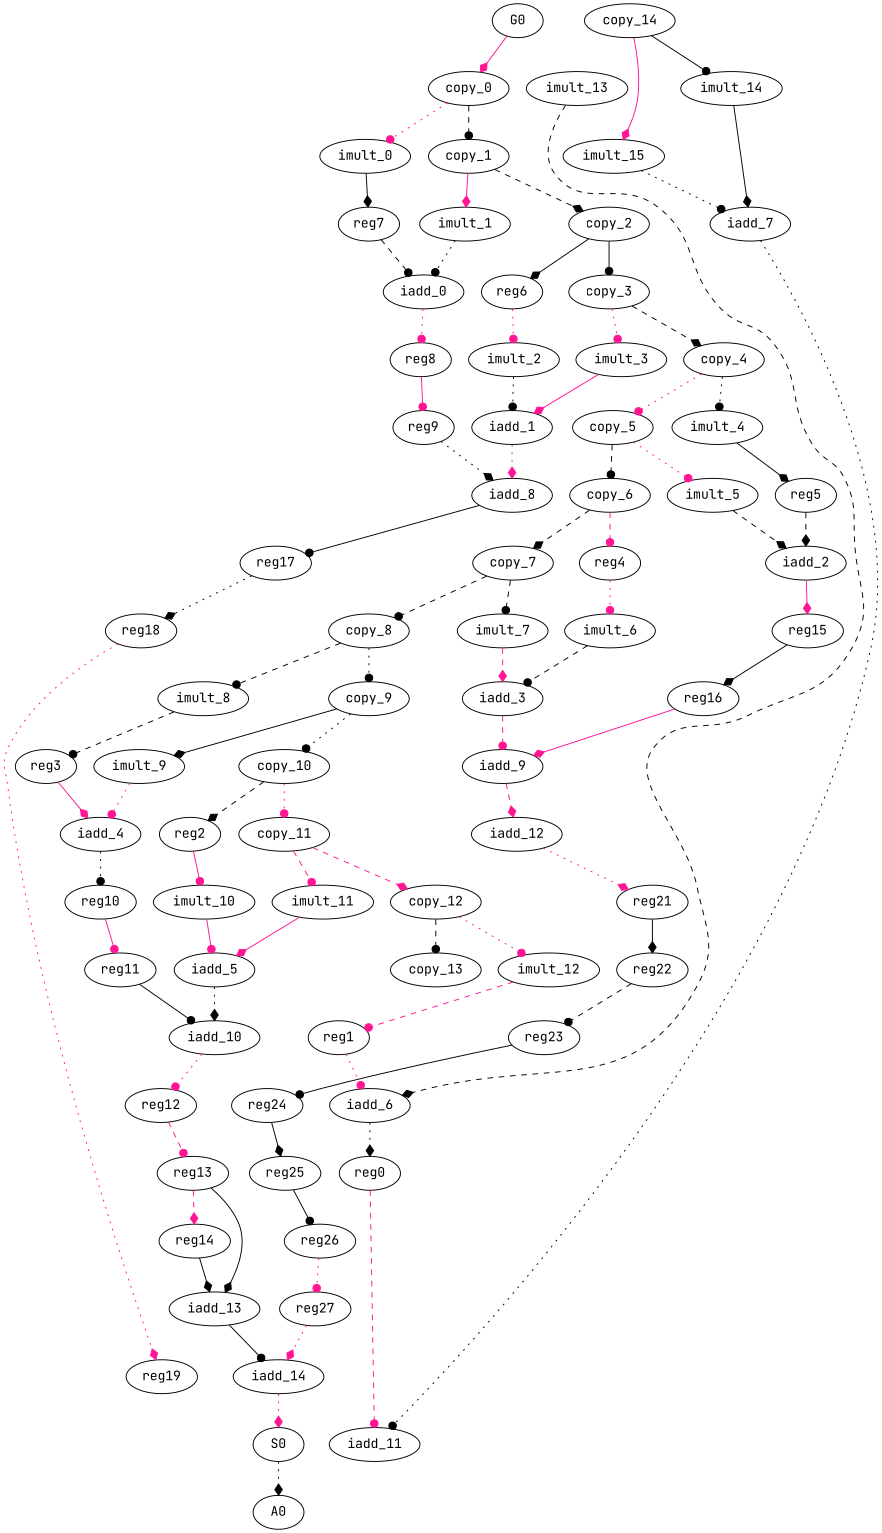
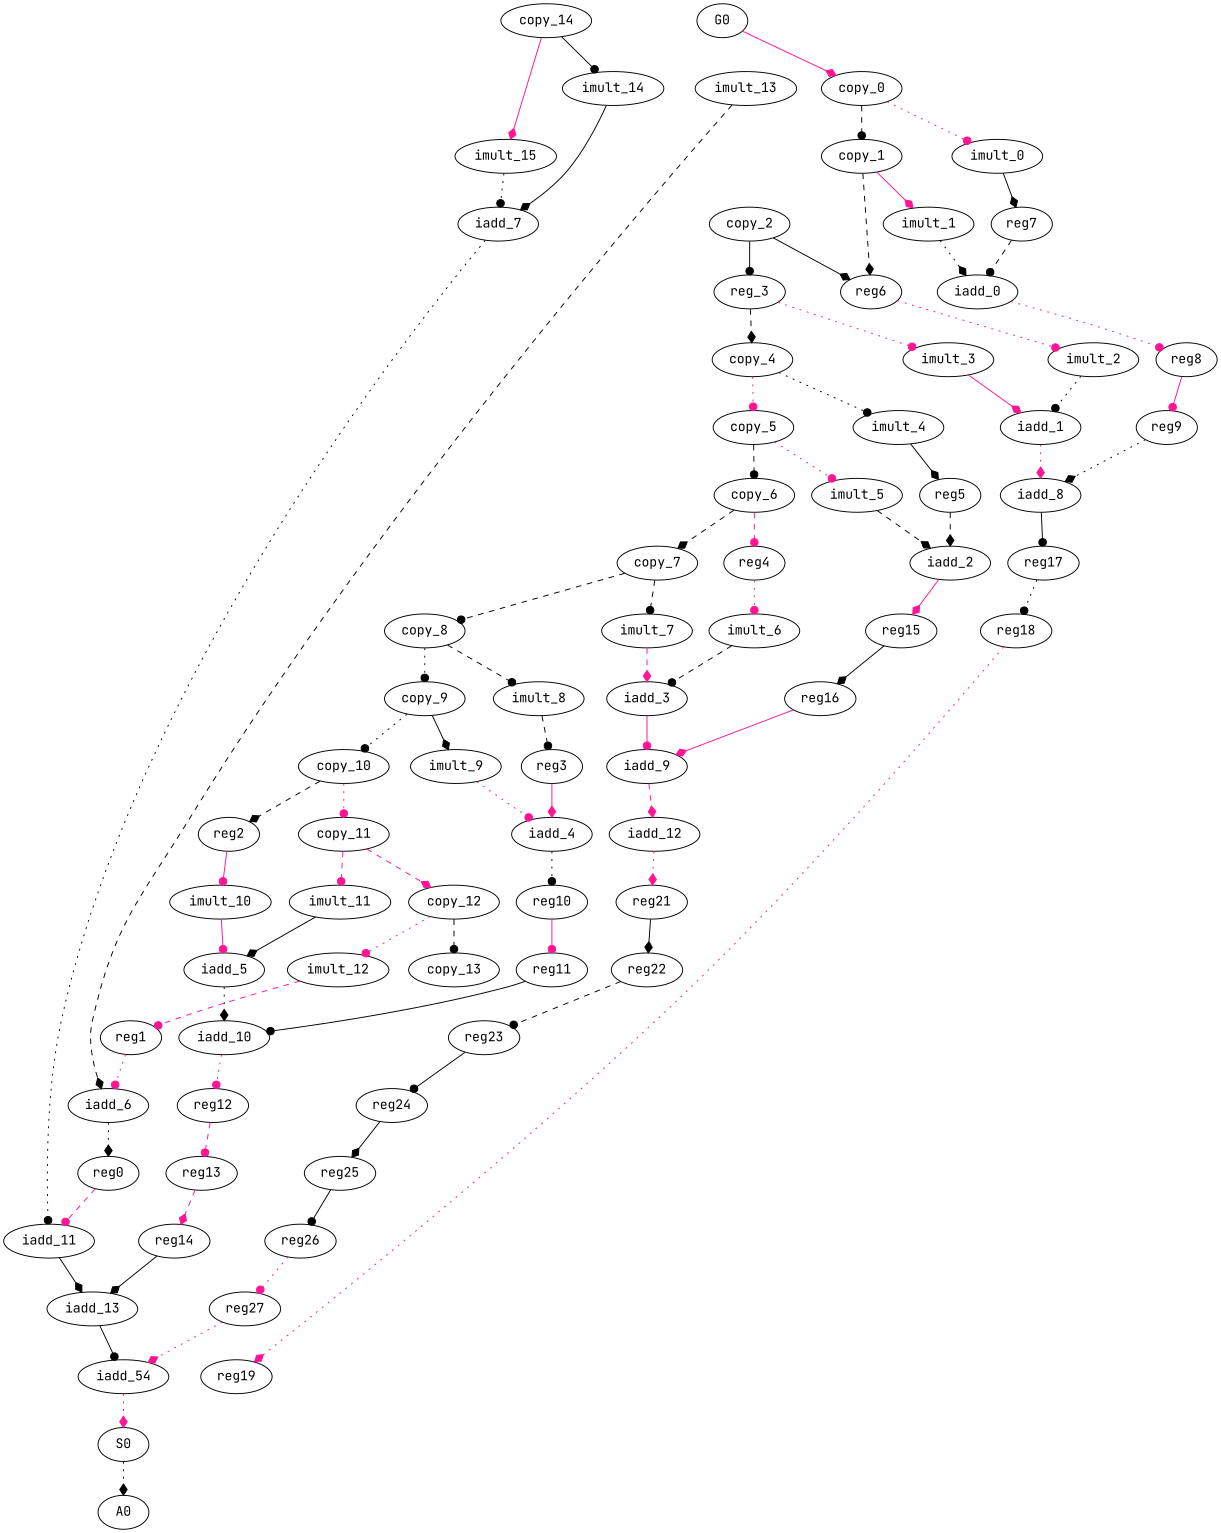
(534, 188) -> (866, 218)
(446, 255) -> (950, 253)
(609, 292) -> (750, 292)
(213, 595) -> (1031, 593)
(503, 729) -> (647, 729)
(273, 933) -> (286, 934)
(241, 1231) -> (67, 1270)
(279, 1377) -> (123, 1377)
